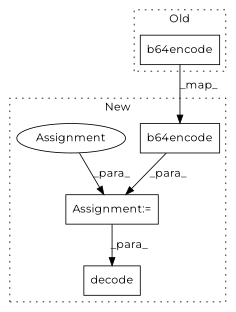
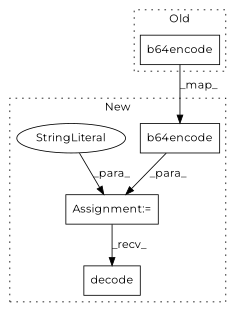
(71, 138) -> (71, 138)
(130, 245) -> (130, 245)
